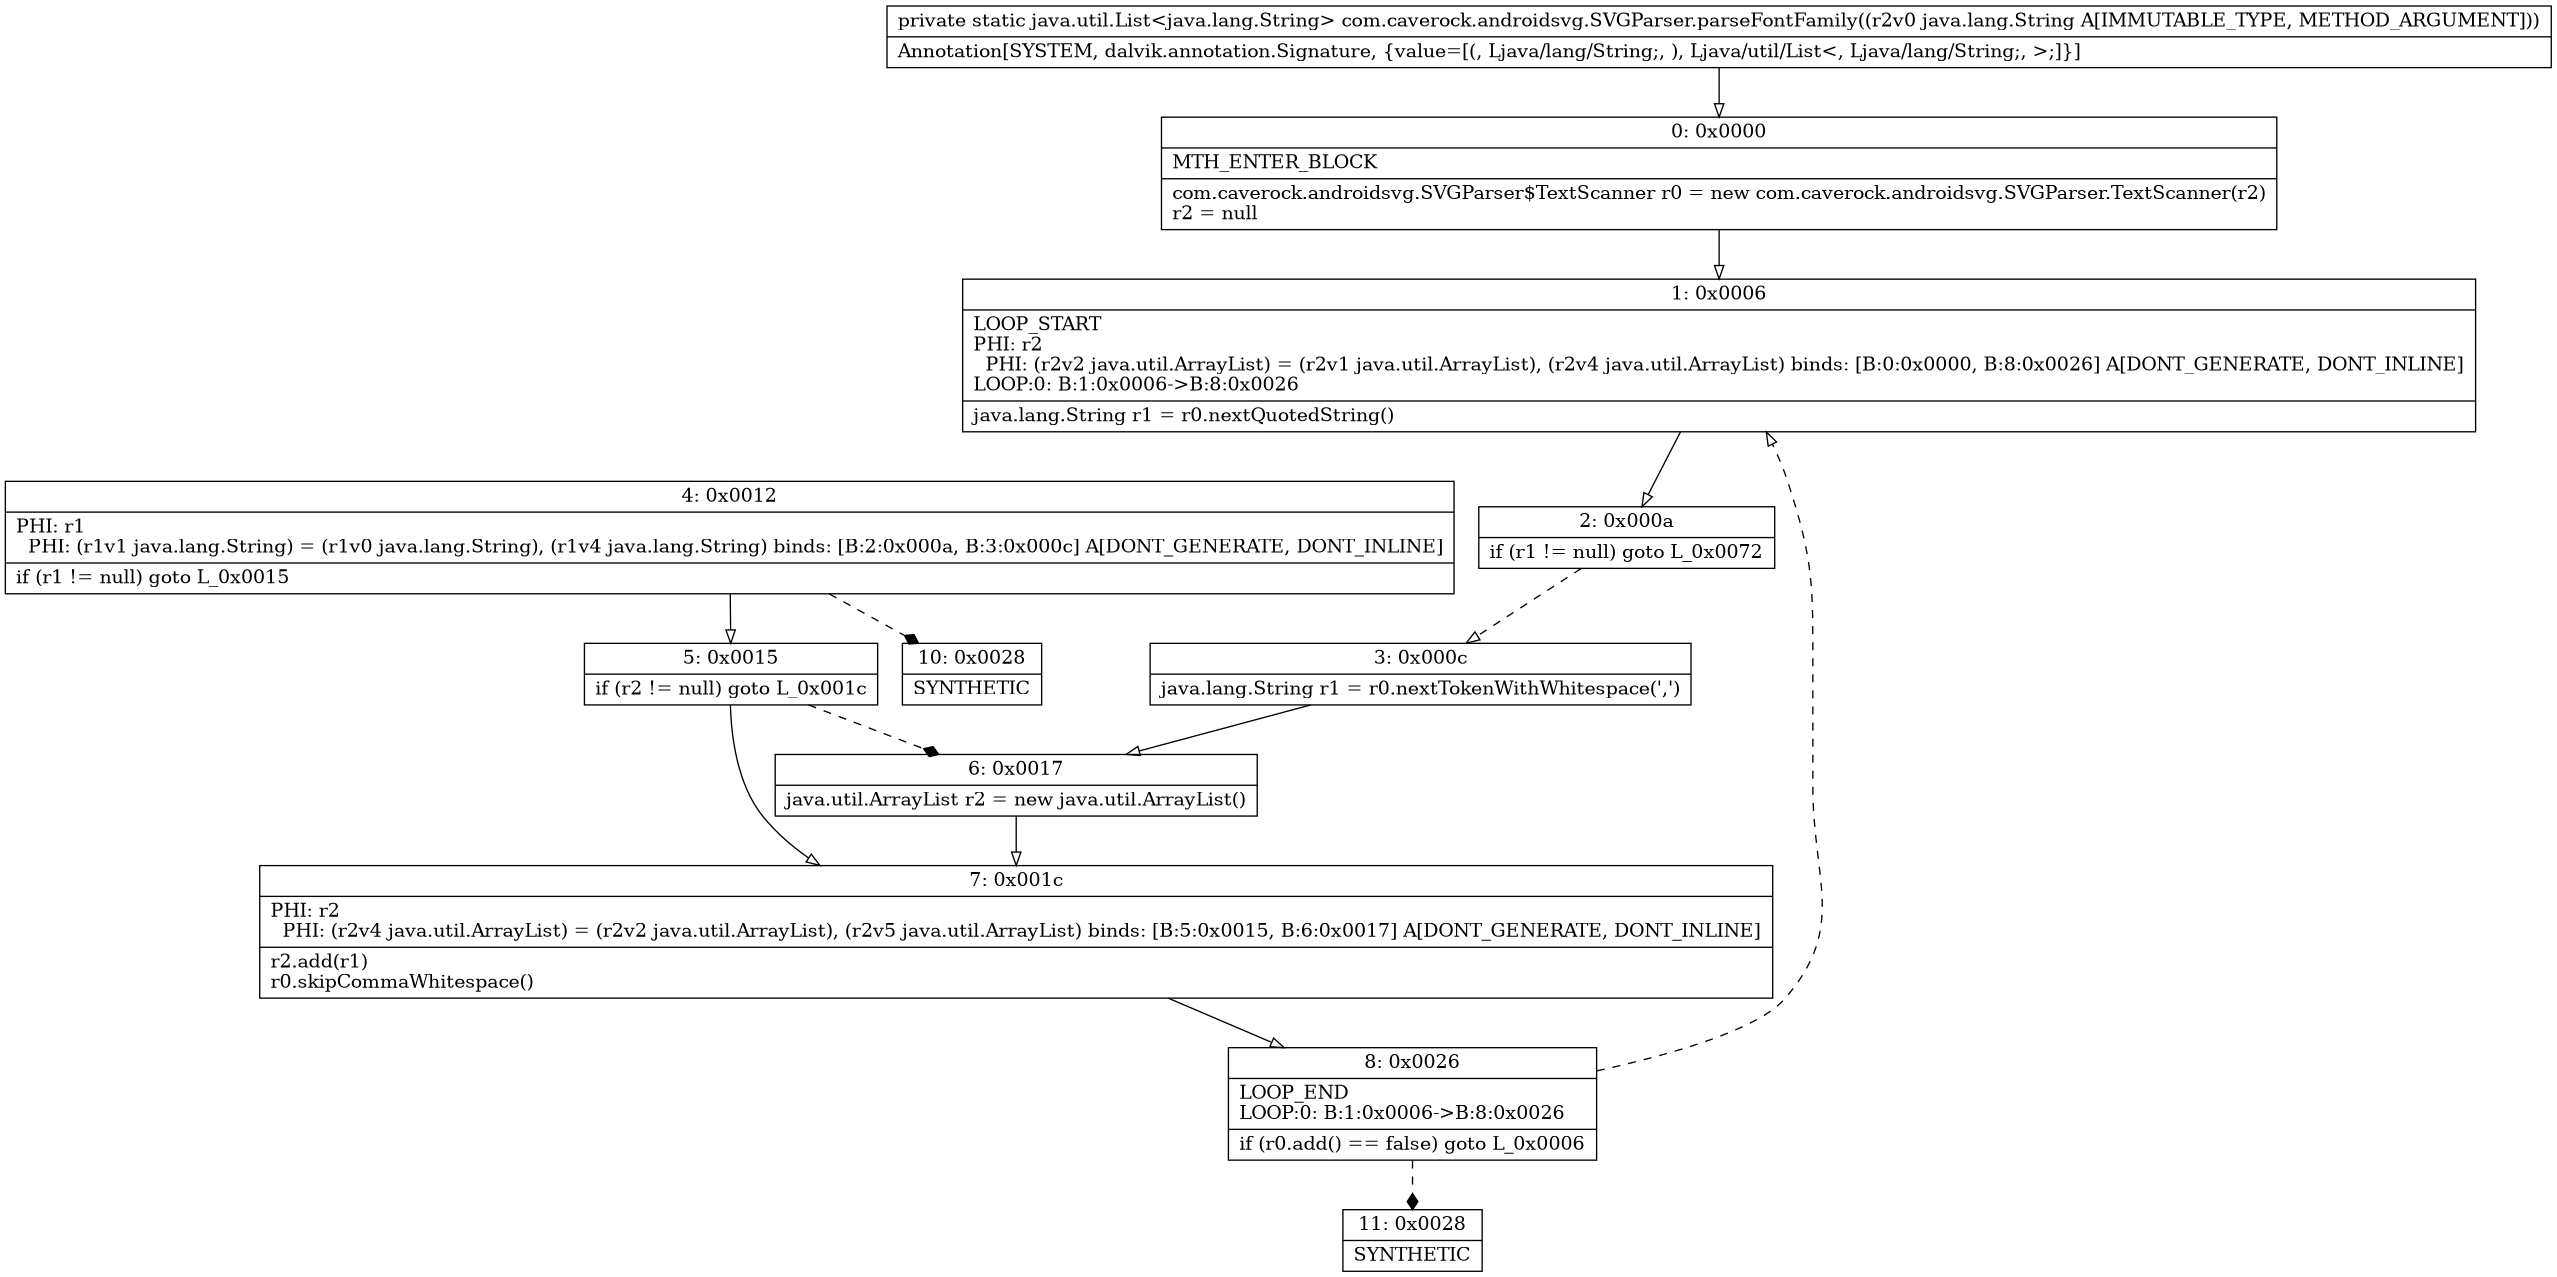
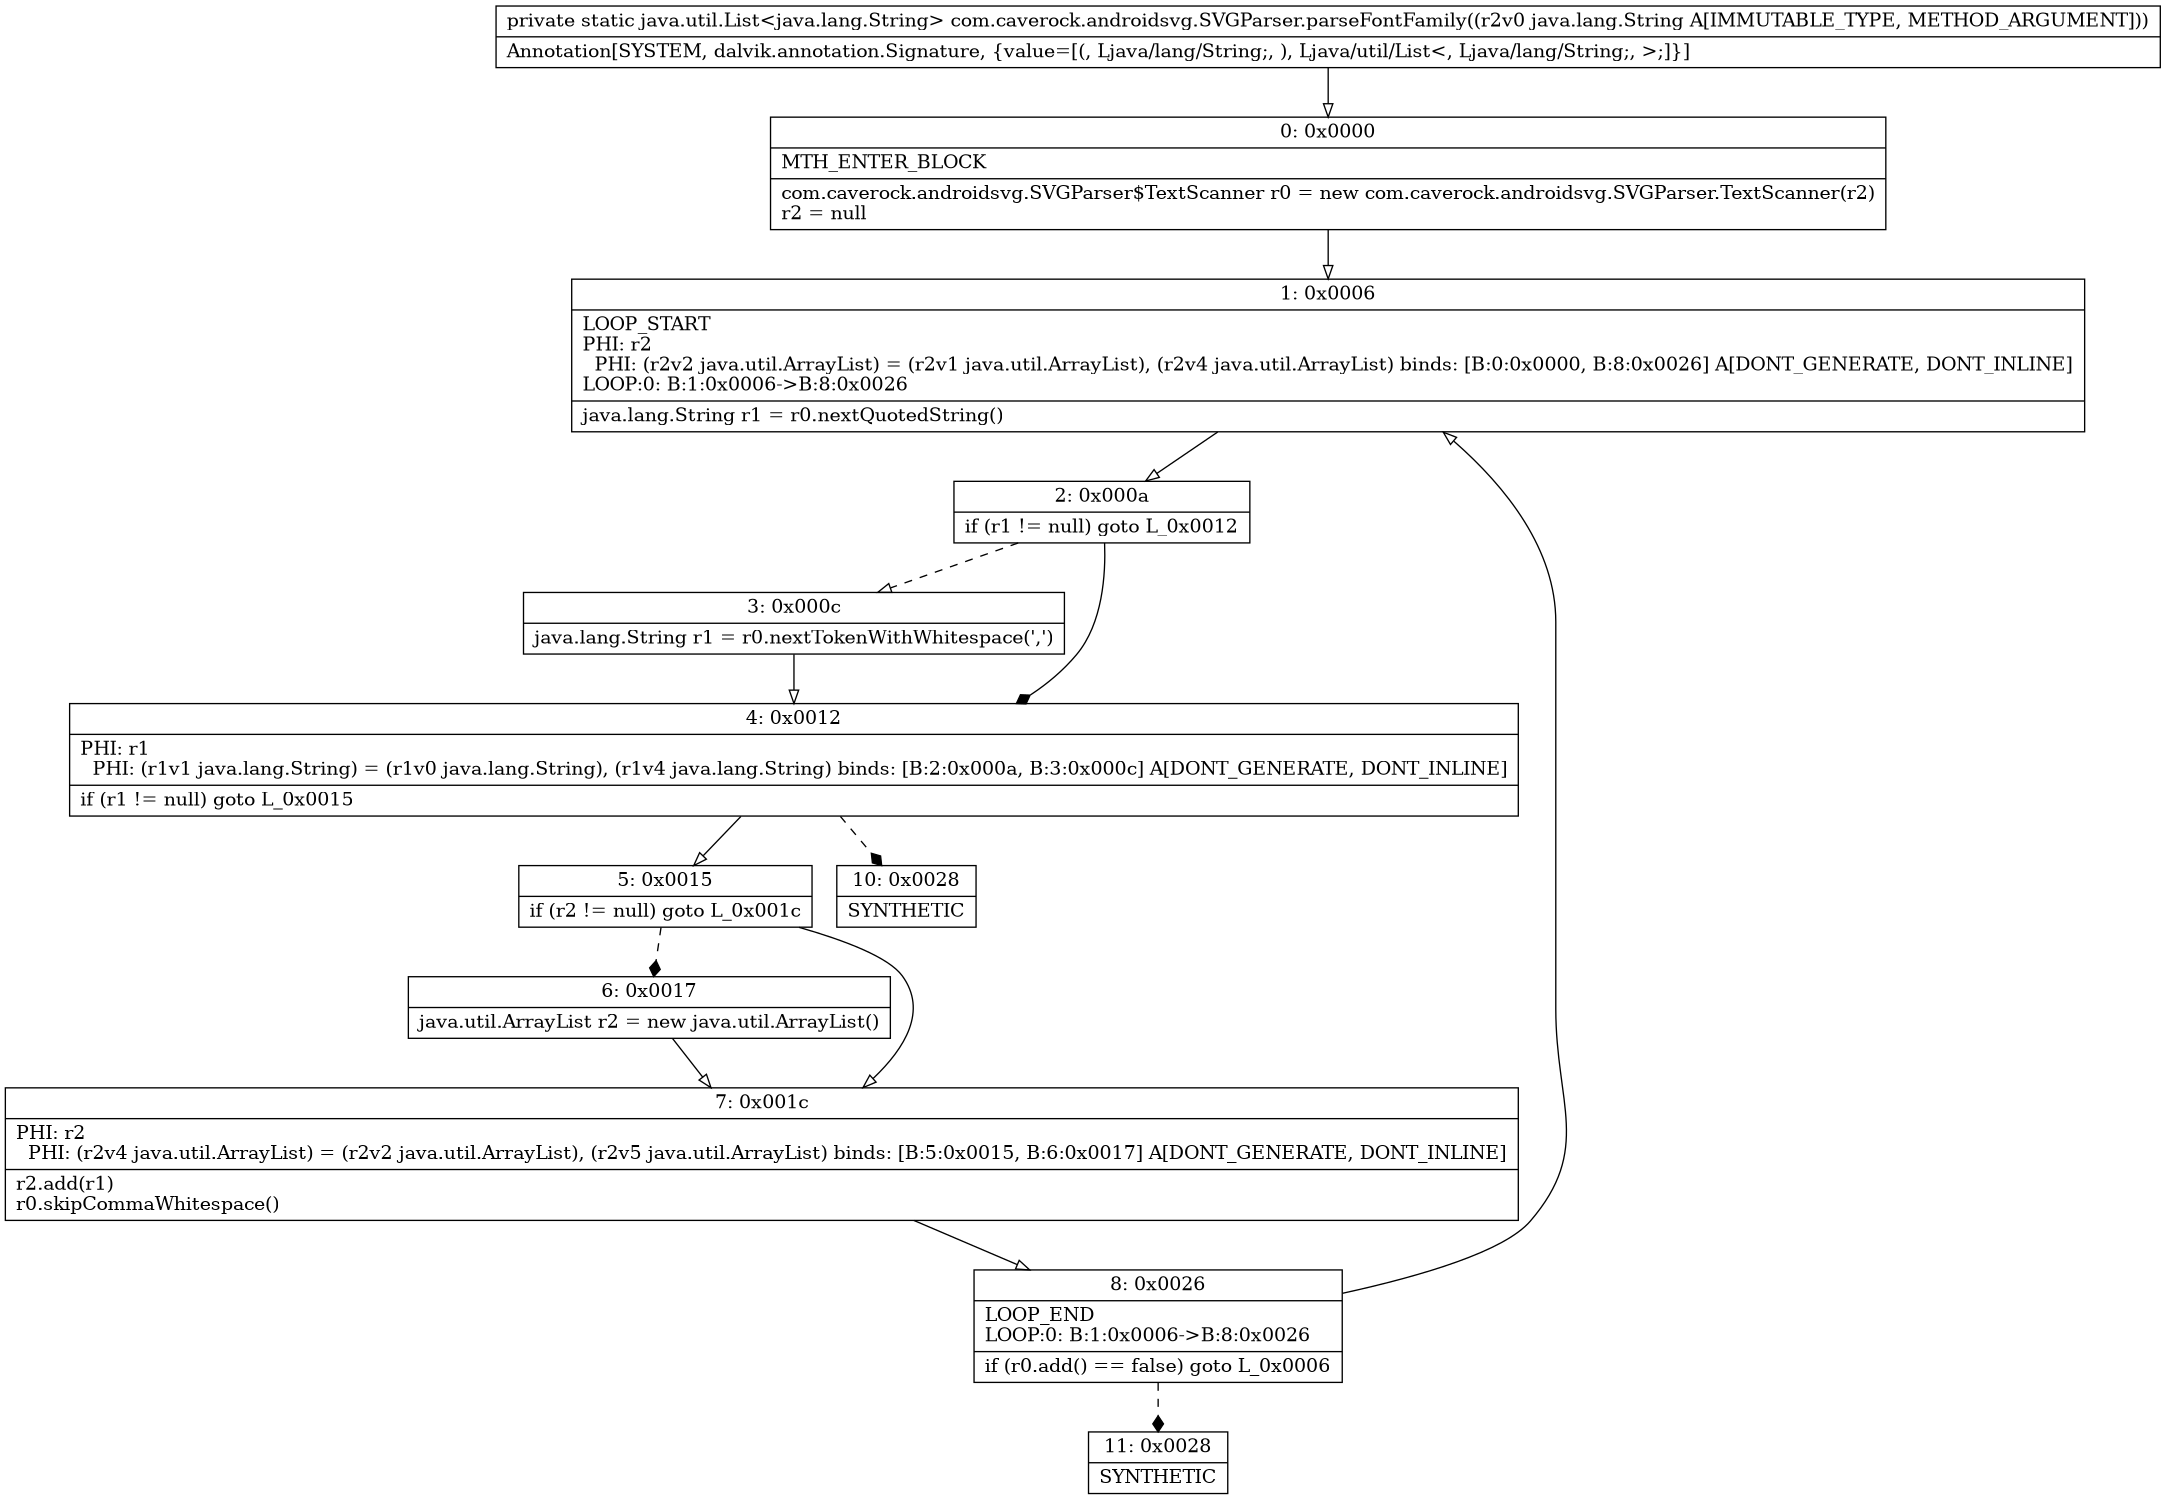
(1627, 552) -> (1102, 527)
none -> (1091, 631)
(1225, 728) -> (794, 672)
(1815, 825) -> (1556, 921)
